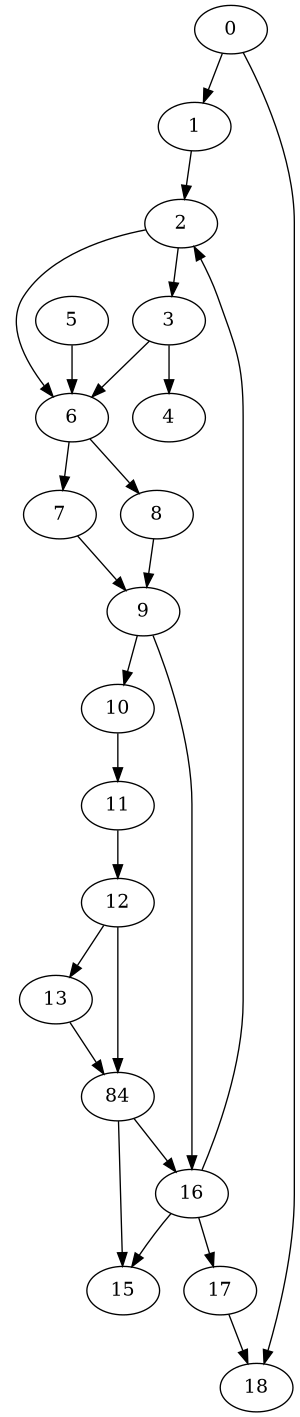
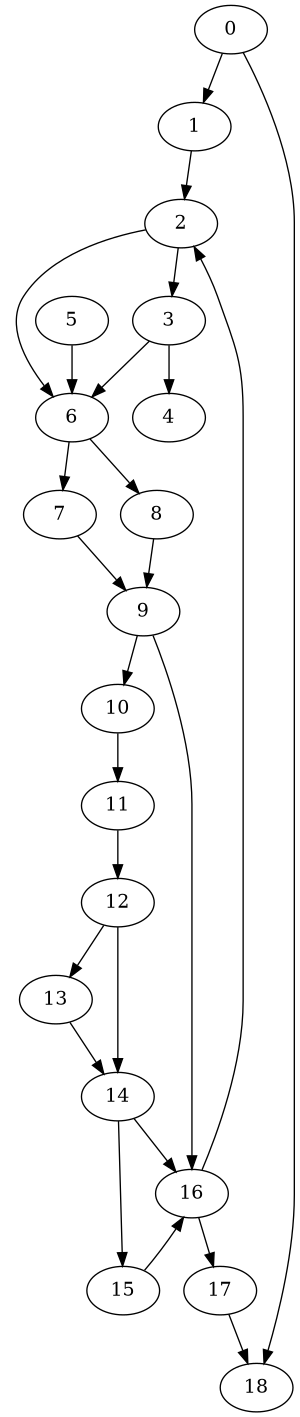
(118, 1097) -> (118, 1097)
(154, 1234) -> (161, 1250)
